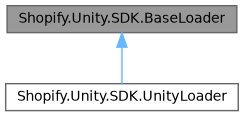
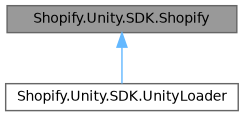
(122, 19) -> (122, 19)
